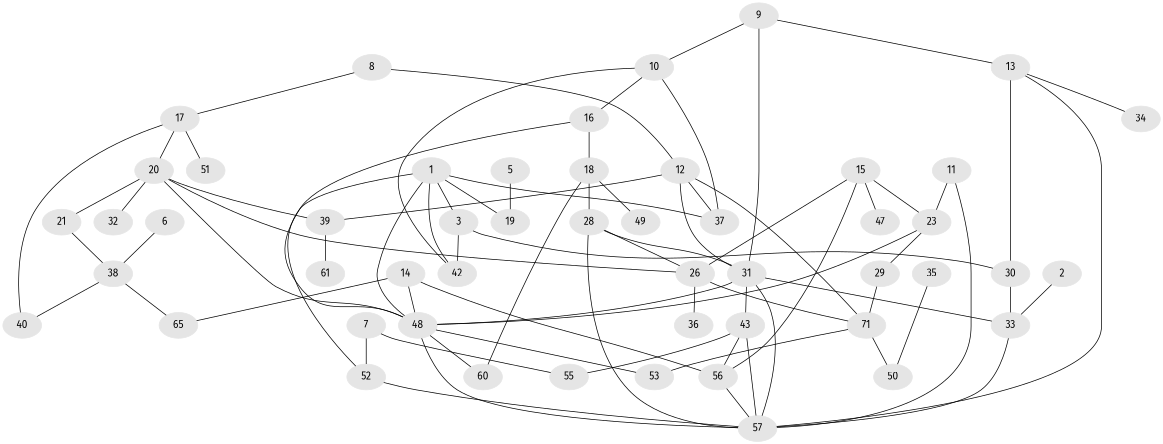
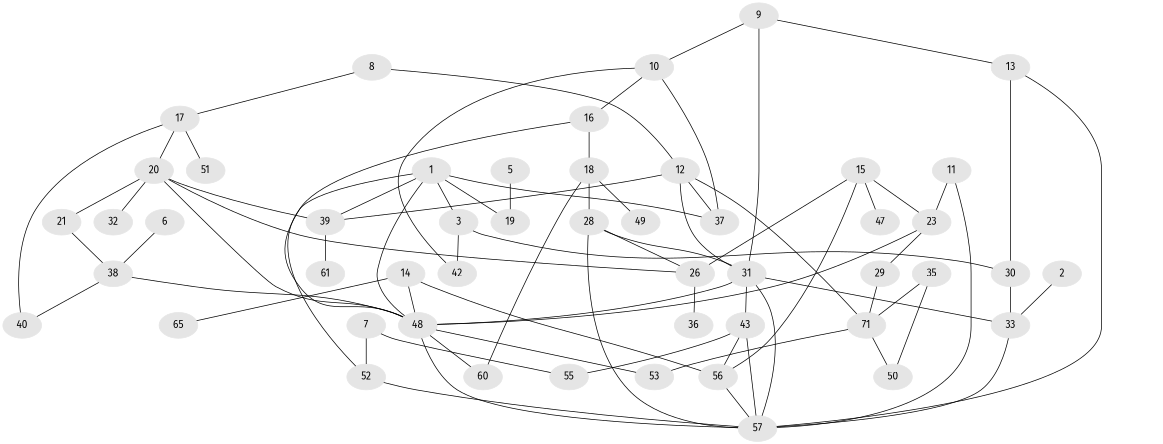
(1141, 119) -> none
(431, 225) -> (378, 196)
(146, 300) -> (268, 293)
(778, 304) -> (900, 299)
